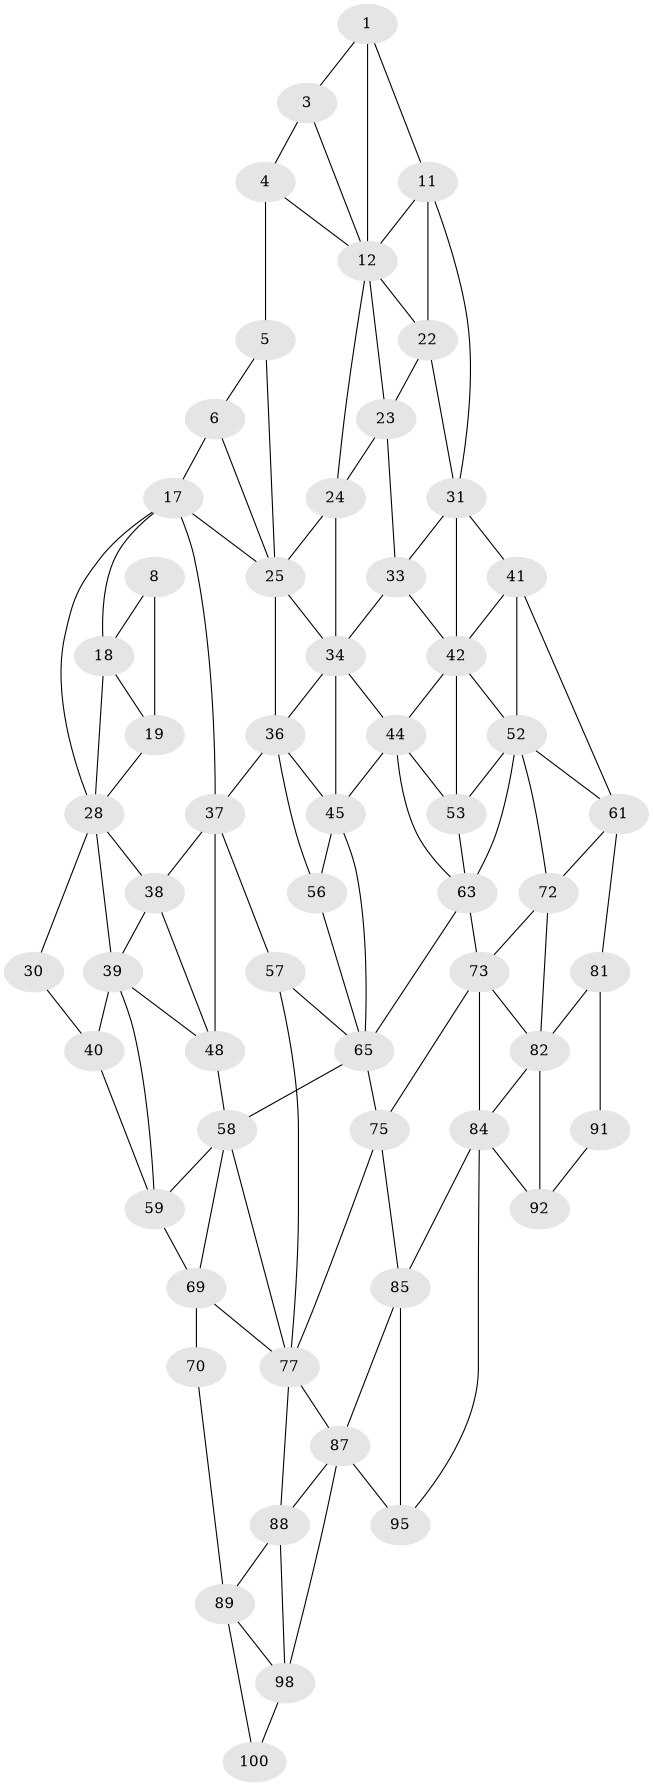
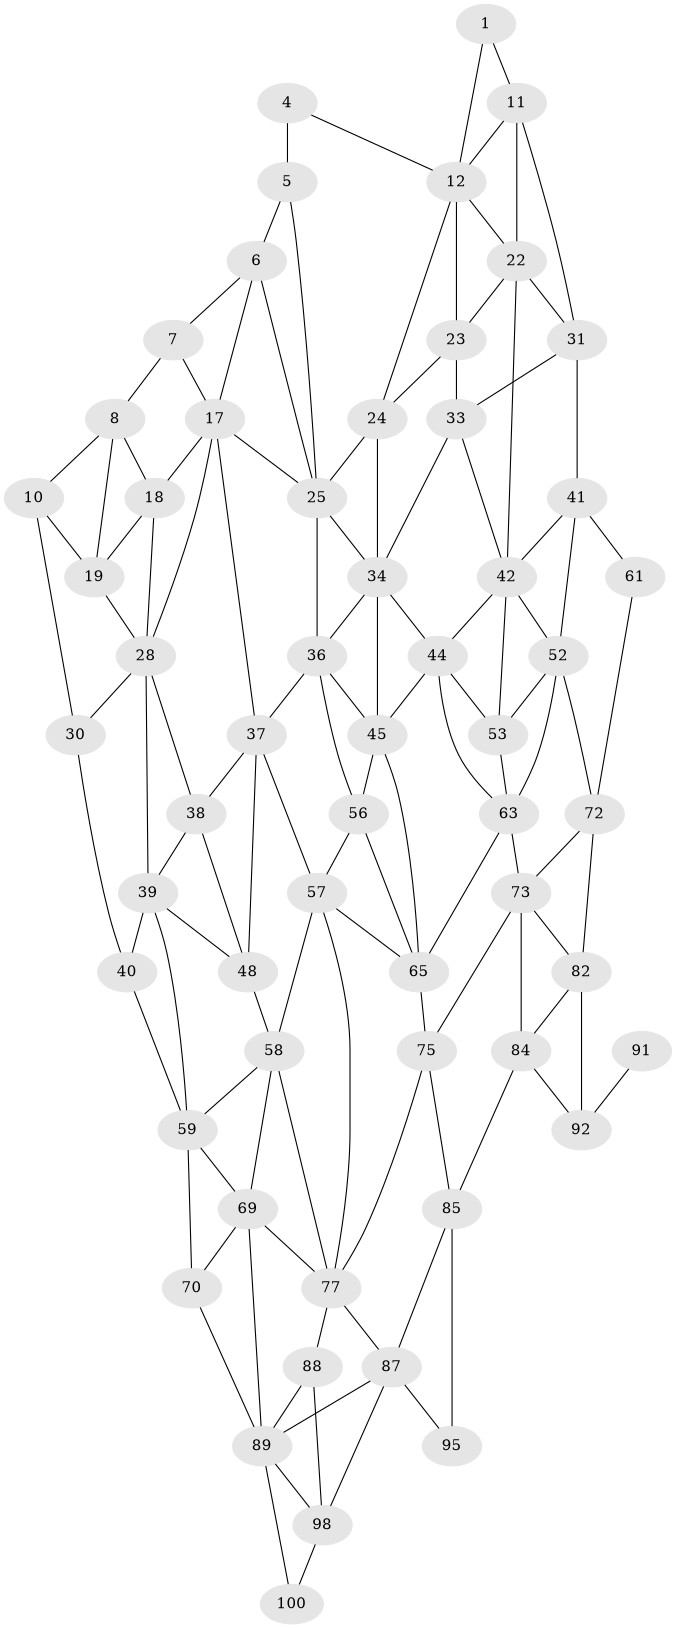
(307, 103) -> none
none -> (173, 340)
none -> (34, 498)
(456, 577) -> (512, 419)
(568, 775) -> none
none -> (338, 854)
(600, 972) -> none
(289, 1095) -> (296, 972)
none -> (190, 1209)
none -> (255, 1328)
(478, 1337) -> none
(310, 1486) -> (327, 1407)
